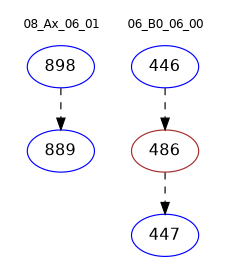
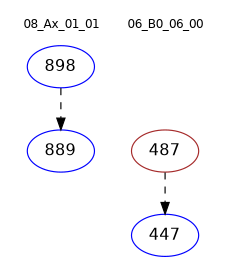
(61, 25) -> (61, 25)
(165, 67) -> none
(165, 151) -> (165, 151)
